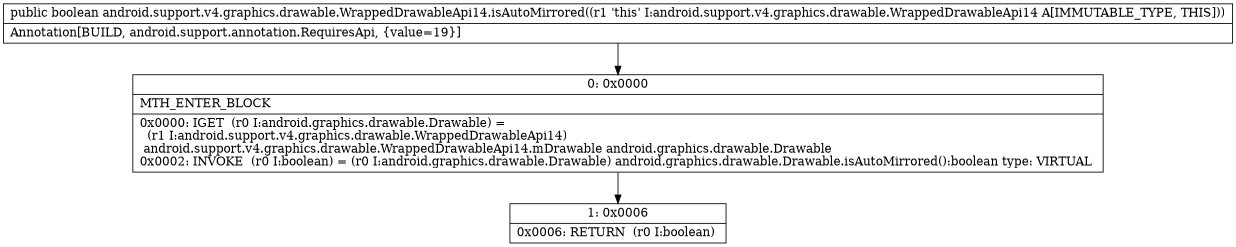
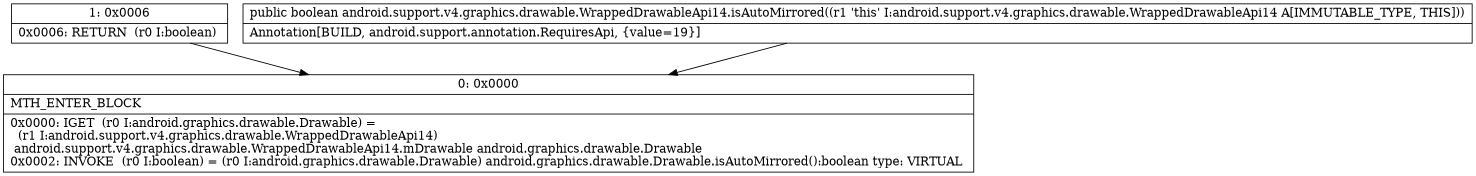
(618, 184) -> (245, 58)
